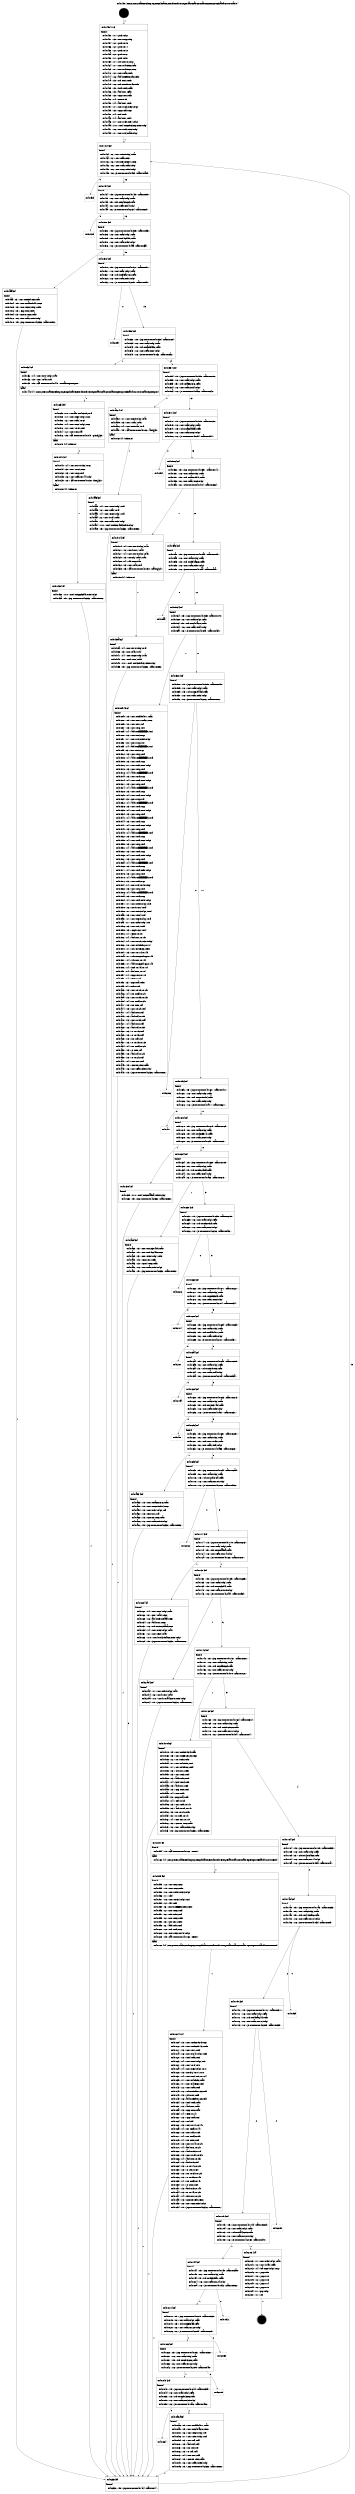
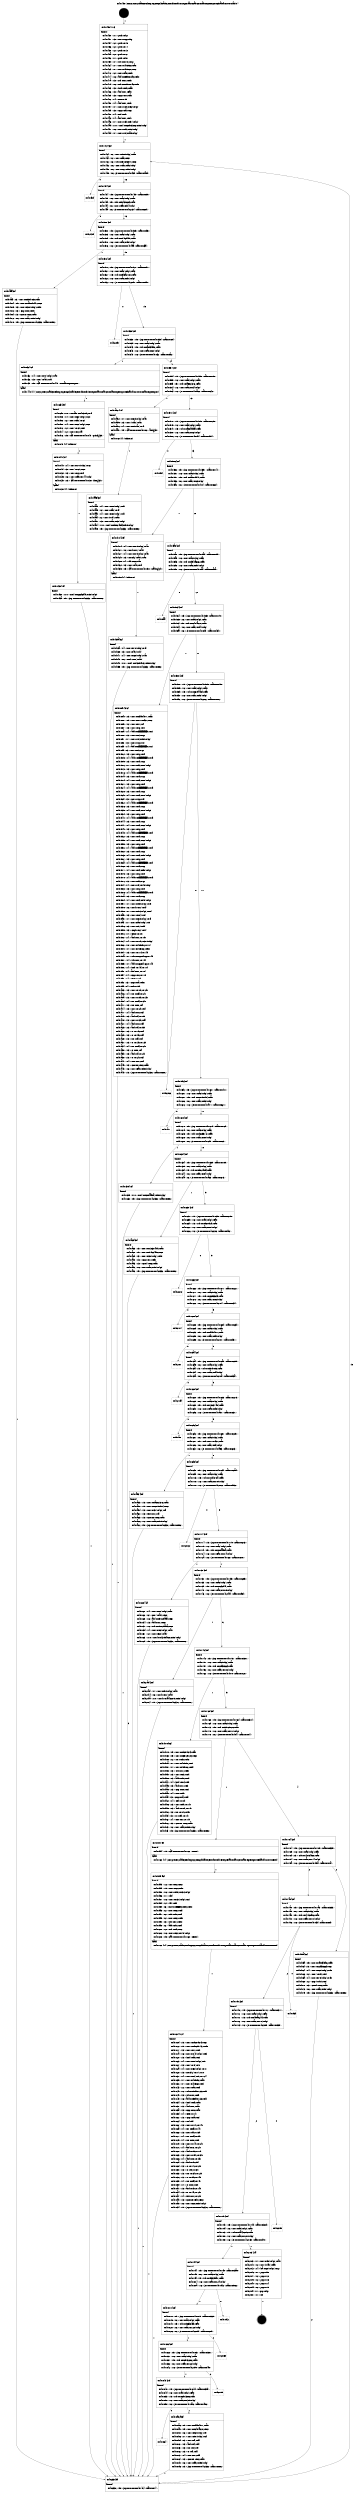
none -> (221, 1789)
none -> (321, 1974)
